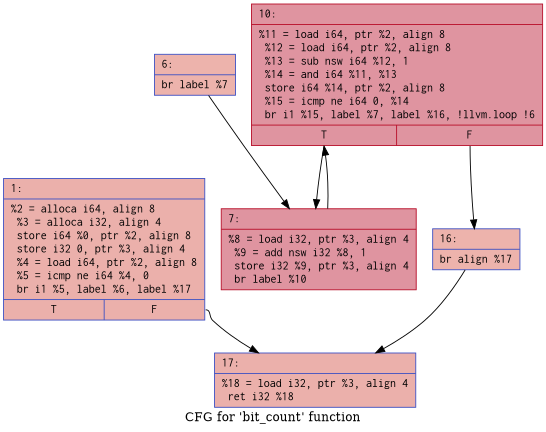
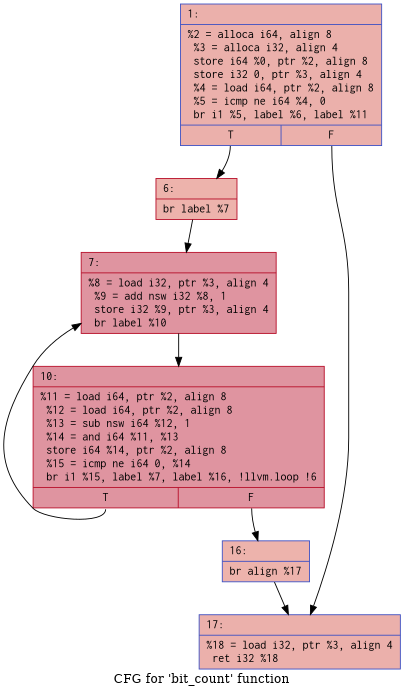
(195, 75) -> (196, 199)
none -> (228, 159)
(101, 289) -> (278, 114)
